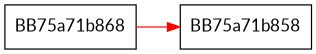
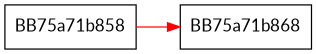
(152, 27) -> (152, 27)
